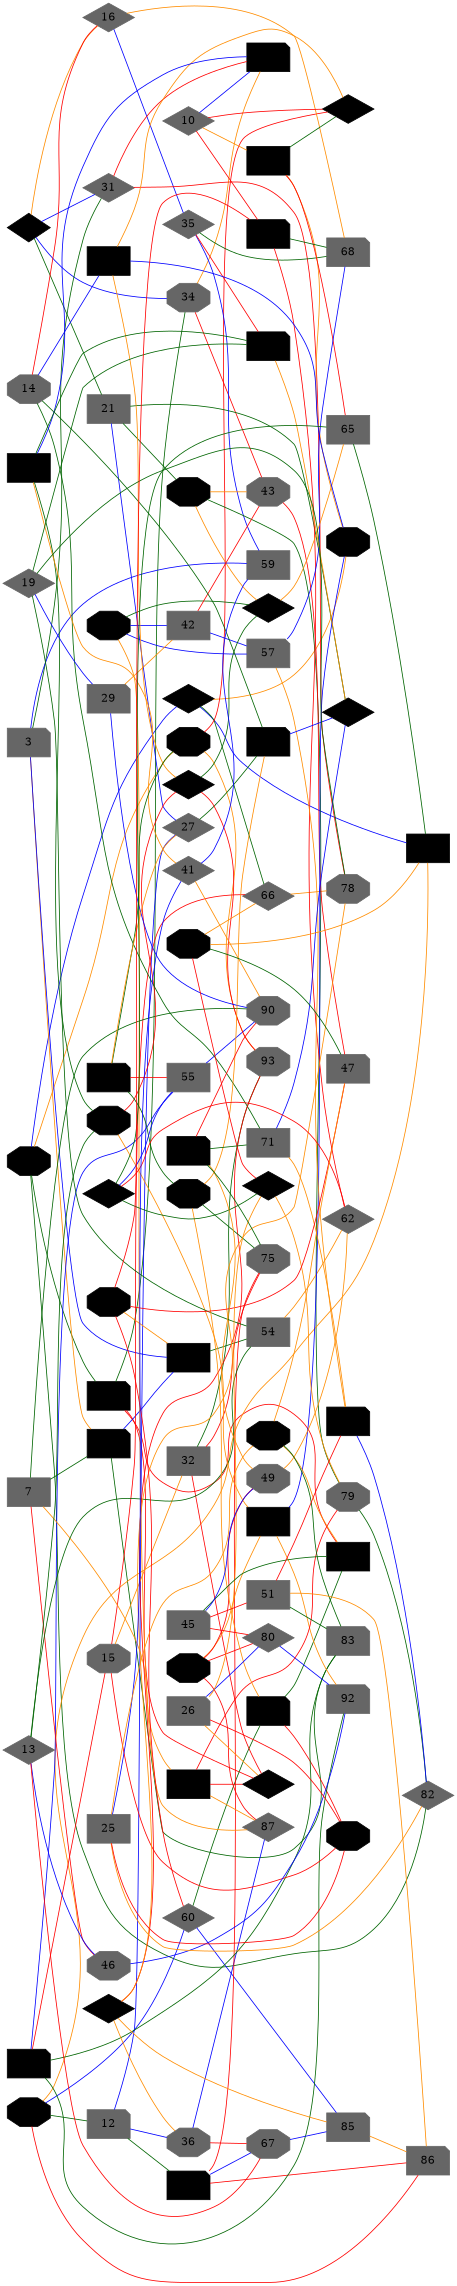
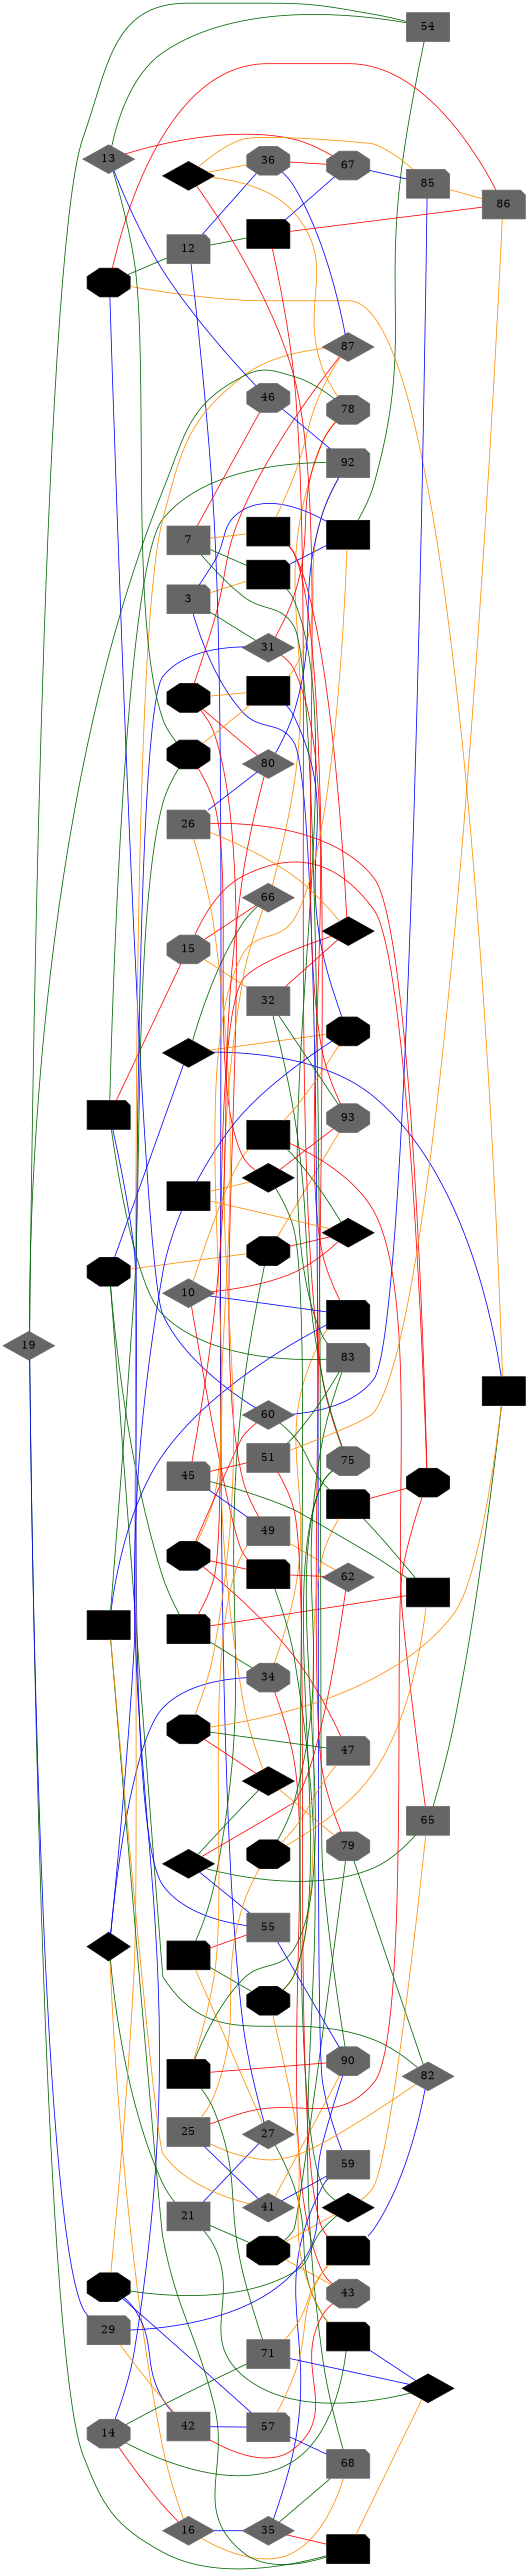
(319, 776) -> none
(301, 1297) -> none
(233, 1360) -> (306, 1232)
(268, 1479) -> (268, 1531)
